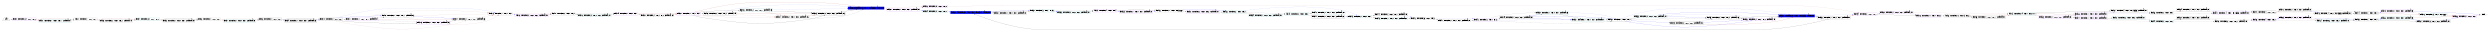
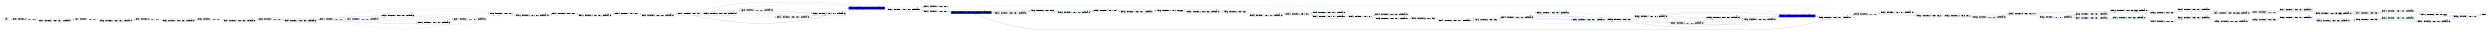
(336, 19) -> (337, 19)
